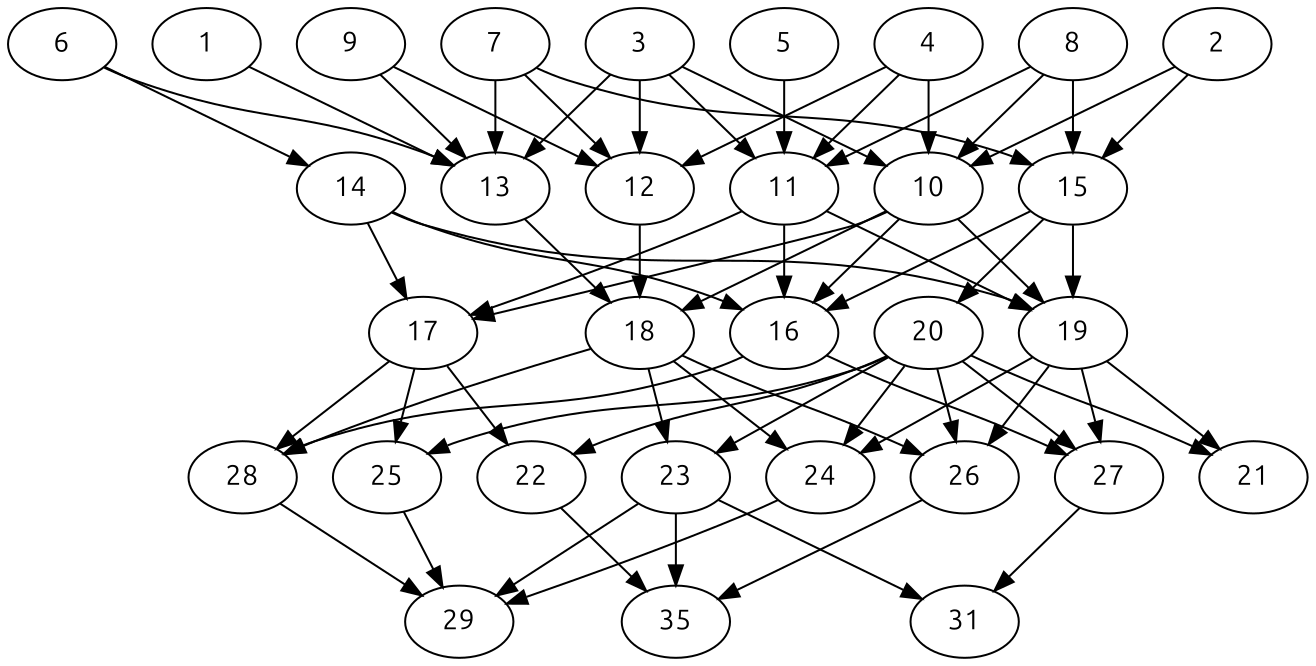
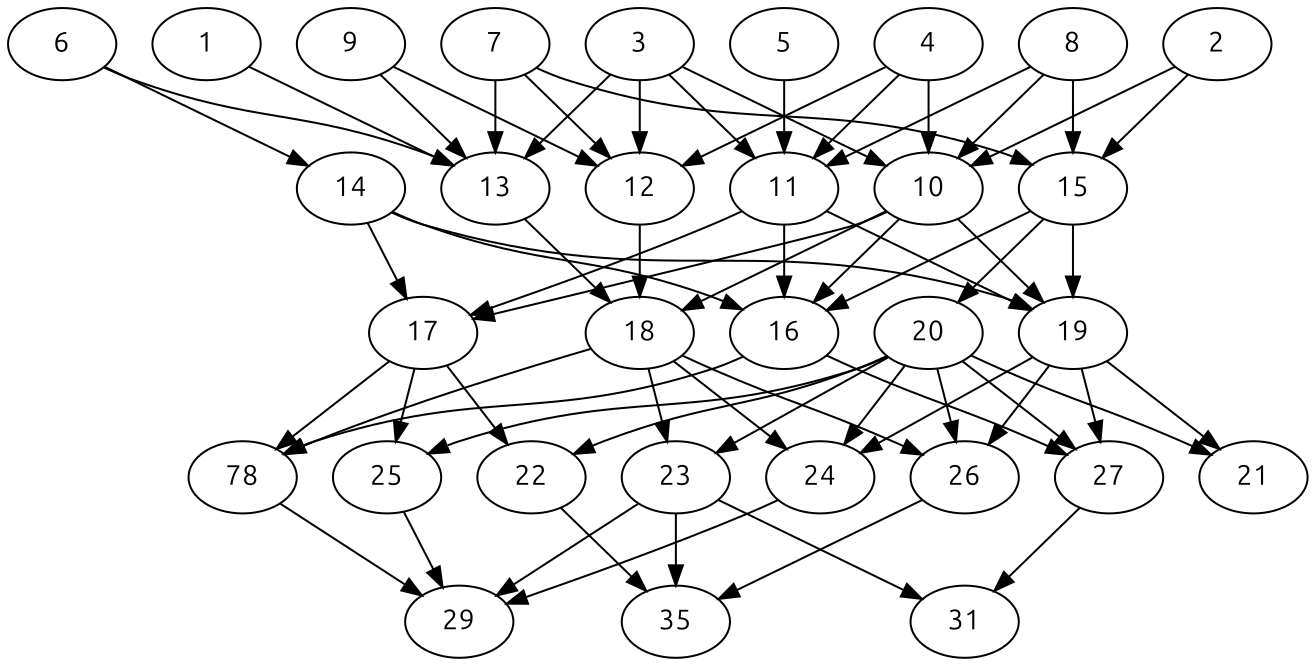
(243, 477) -> (243, 477)
